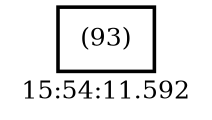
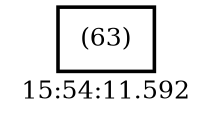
(106, 39) -> (106, 39)
